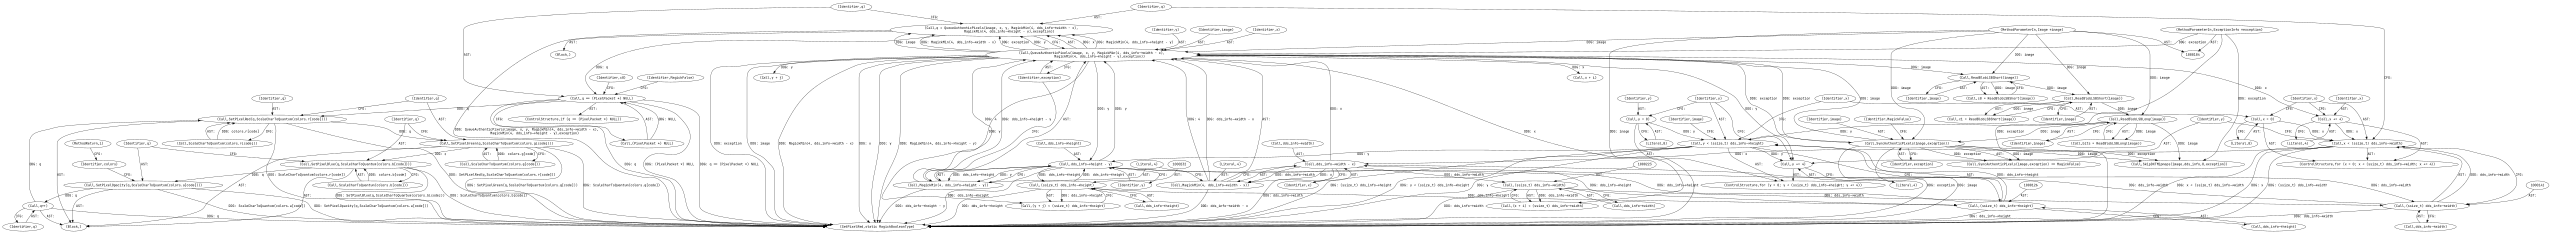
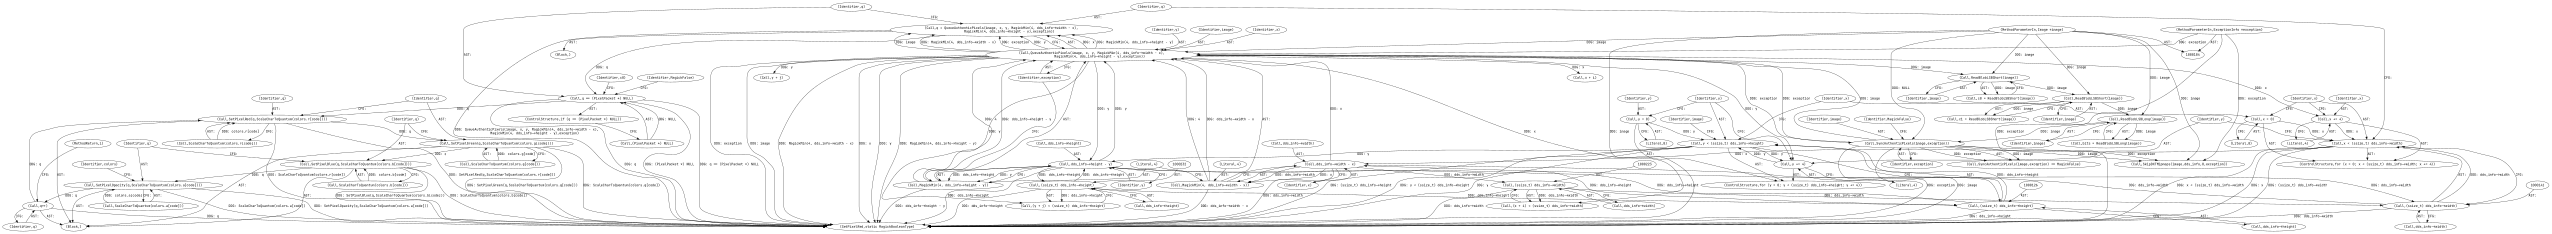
(1901, 88) -> (1901, 88)
(494, 120) -> (617, 129)
(1929, 124) -> (1758, 157)
(2172, 137) -> (2166, 65)
(93, 153) -> (47, 166)
none -> (143, 206)
